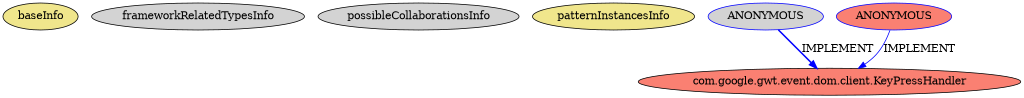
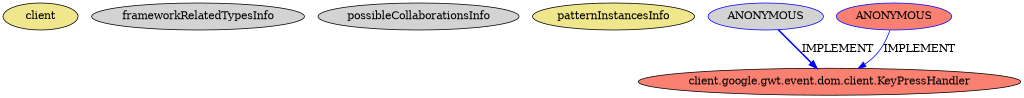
(41, 16) -> (41, 16)
(830, 82) -> (830, 82)
